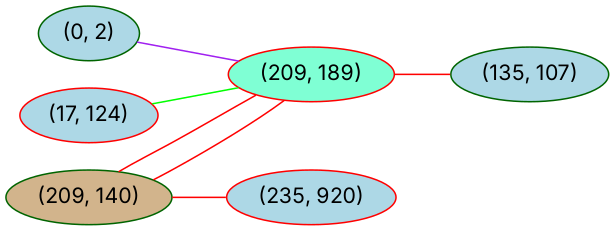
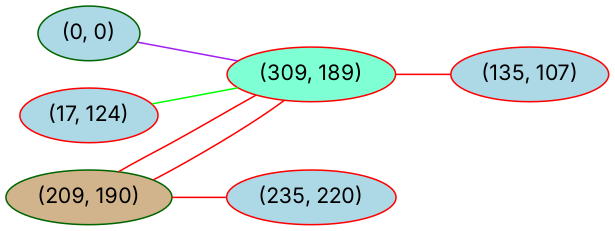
(89, 33) -> (89, 33)
(311, 74) -> (311, 74)
(530, 74) -> (530, 74)
(89, 197) -> (89, 197)
(311, 197) -> (311, 197)
